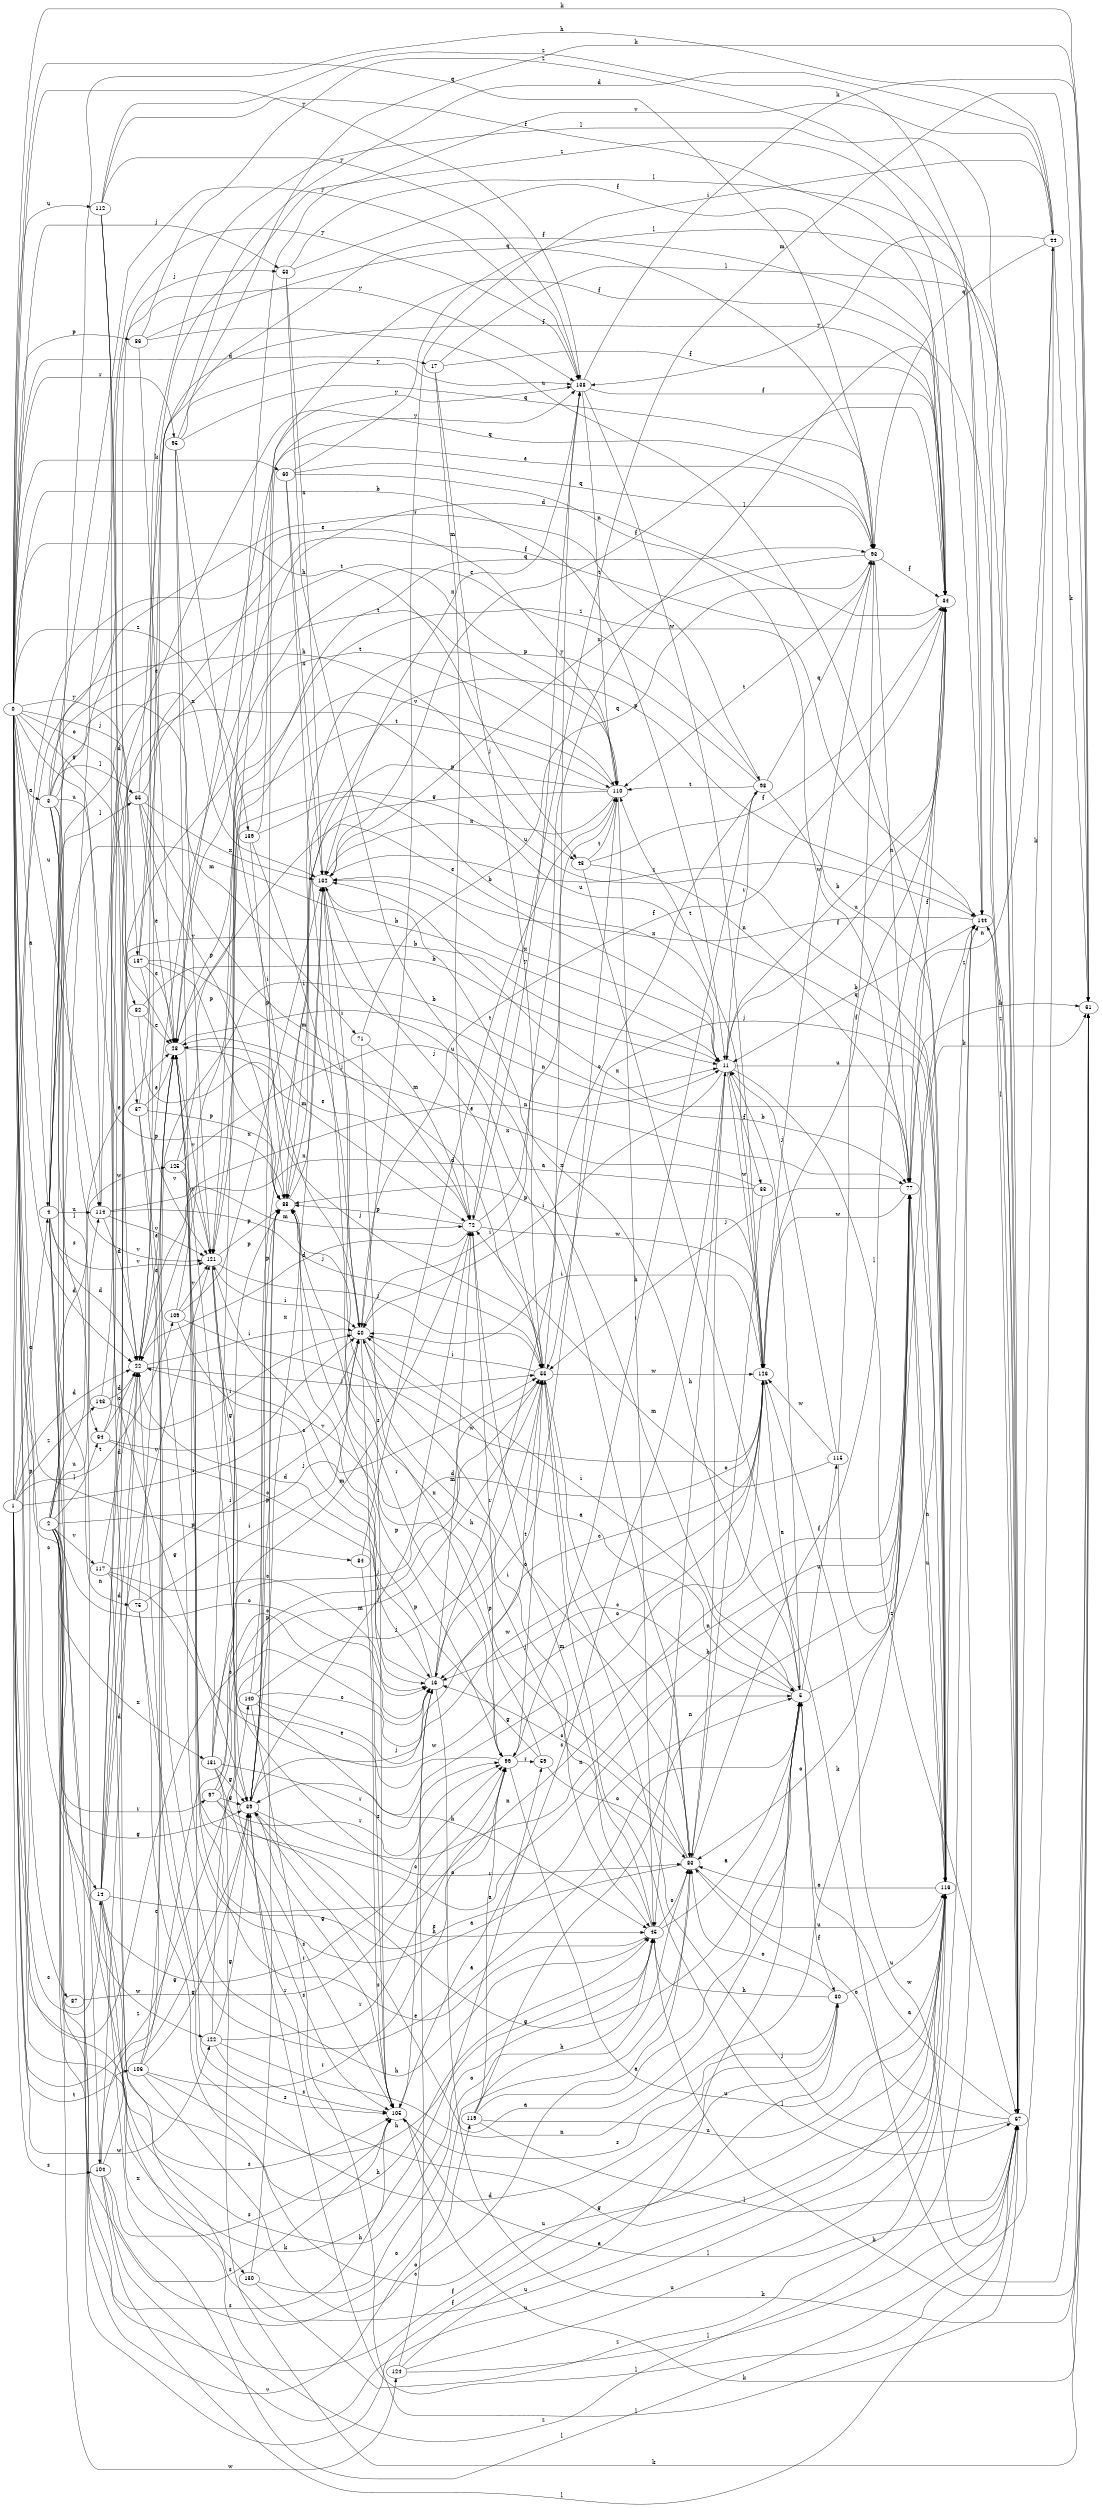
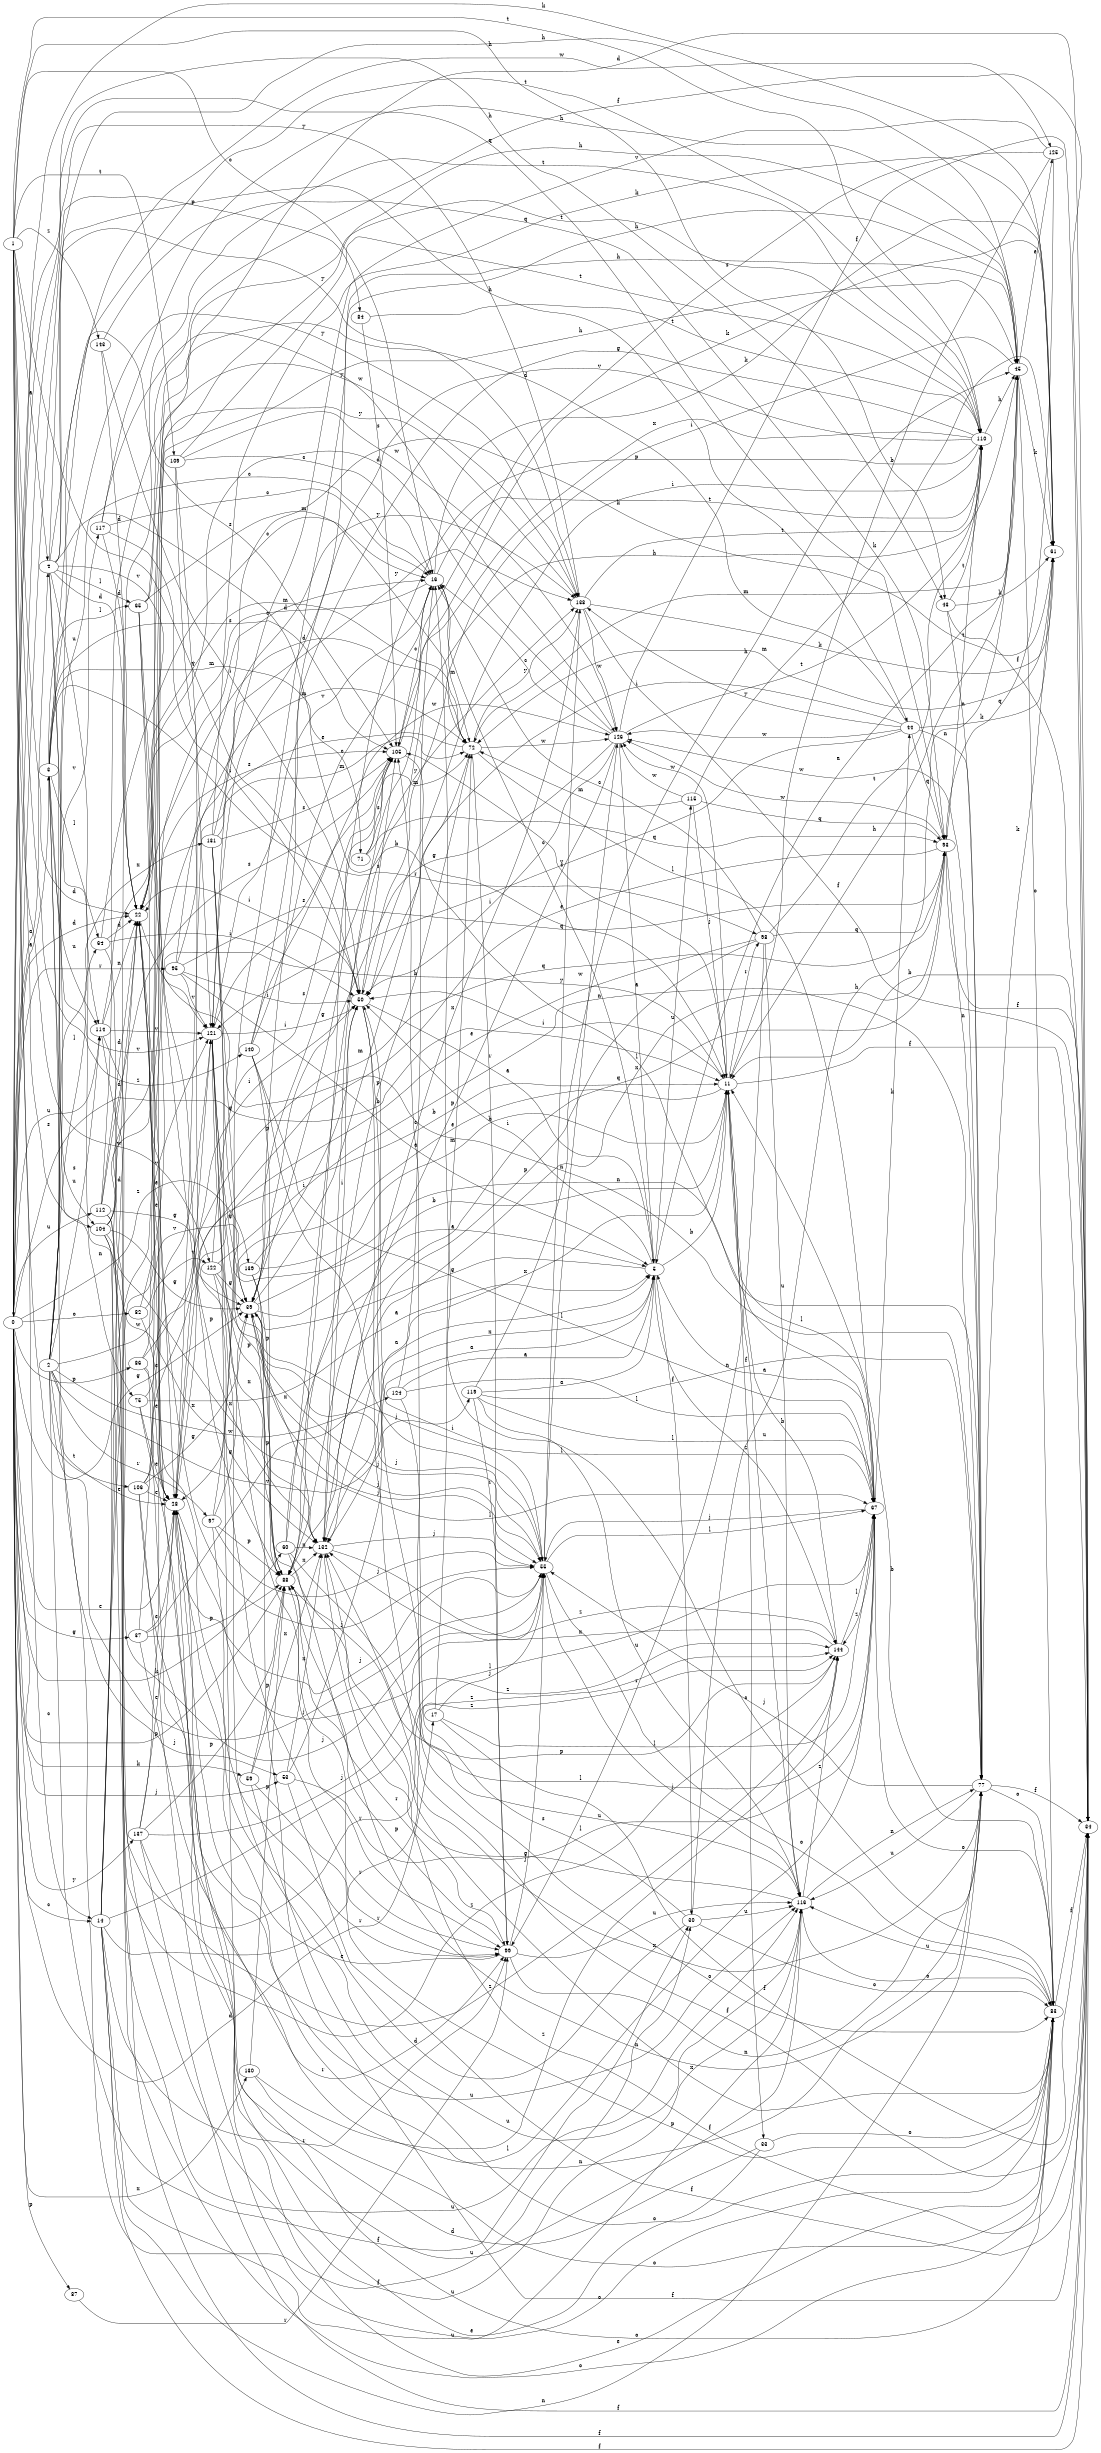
(77, 90) -> (51, 319)
(323, 528) -> (508, 19)
(100, 726) -> (100, 1607)
(769, 965) -> (256, 1843)
(453, 1049) -> (892, 461)
(119, 1252) -> (119, 963)
(119, 1399) -> (119, 925)
(524, 1762) -> (352, 1903)
(201, 1831) -> (1035, 263)
